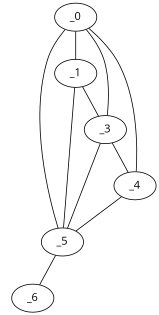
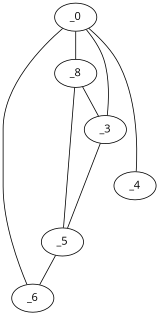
(76, 73) -> (76, 73)
(40, 127) -> (3, 148)
(120, 158) -> none
(99, 214) -> none
